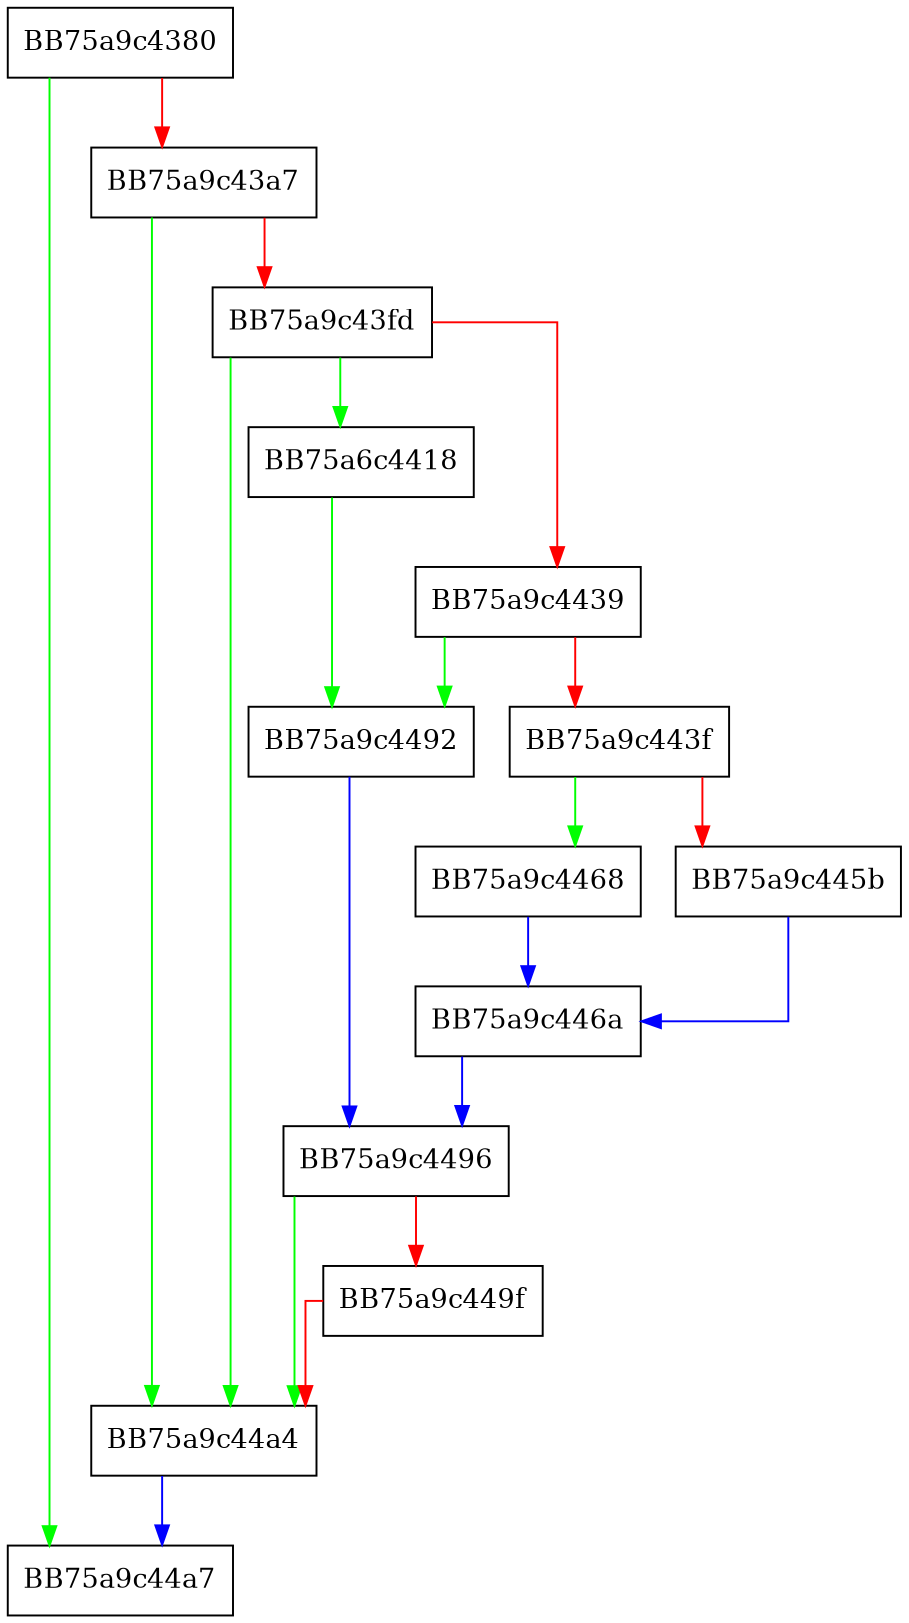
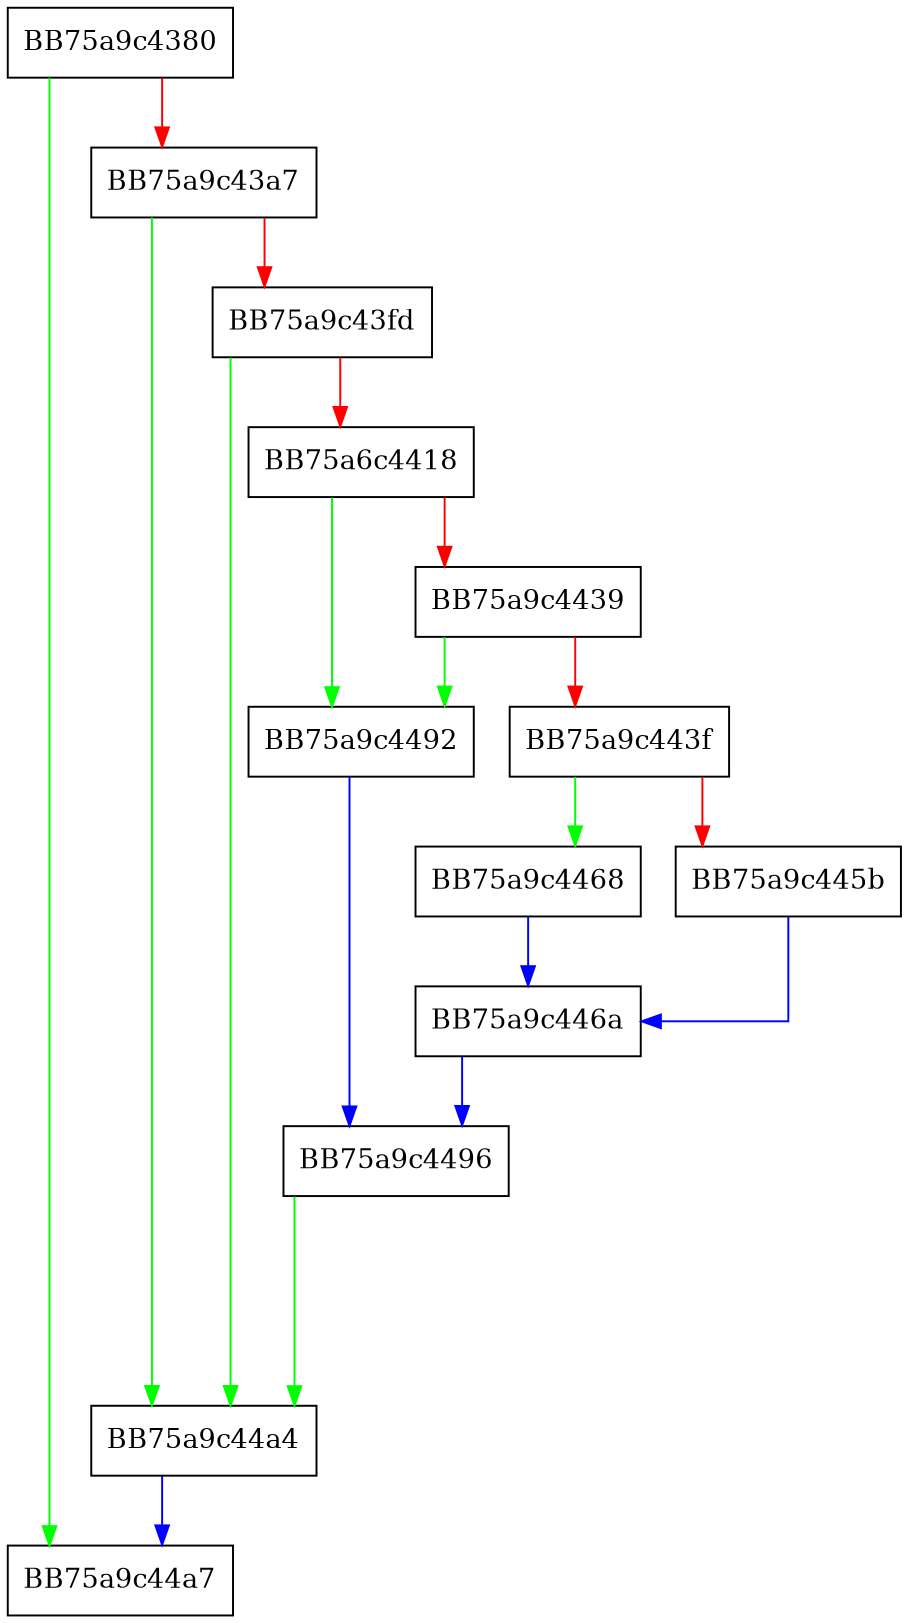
(557, 372) -> (445, 522)
(340, 382) -> (340, 382)
(433, 1301) -> none
